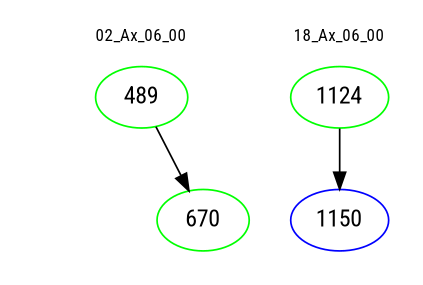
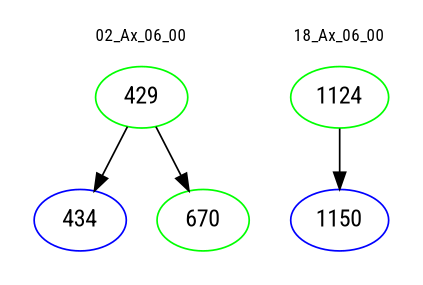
(142, 97) -> (142, 97)
none -> (80, 220)
